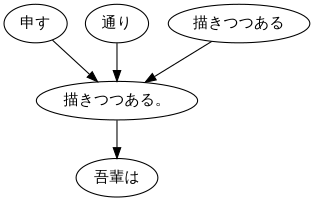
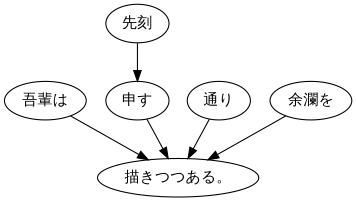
none -> (137, 24)
(239, 24) -> (311, 101)
(117, 134) -> (105, 135)
